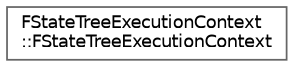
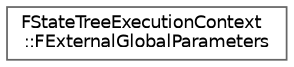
(147, 33) -> (147, 33)
